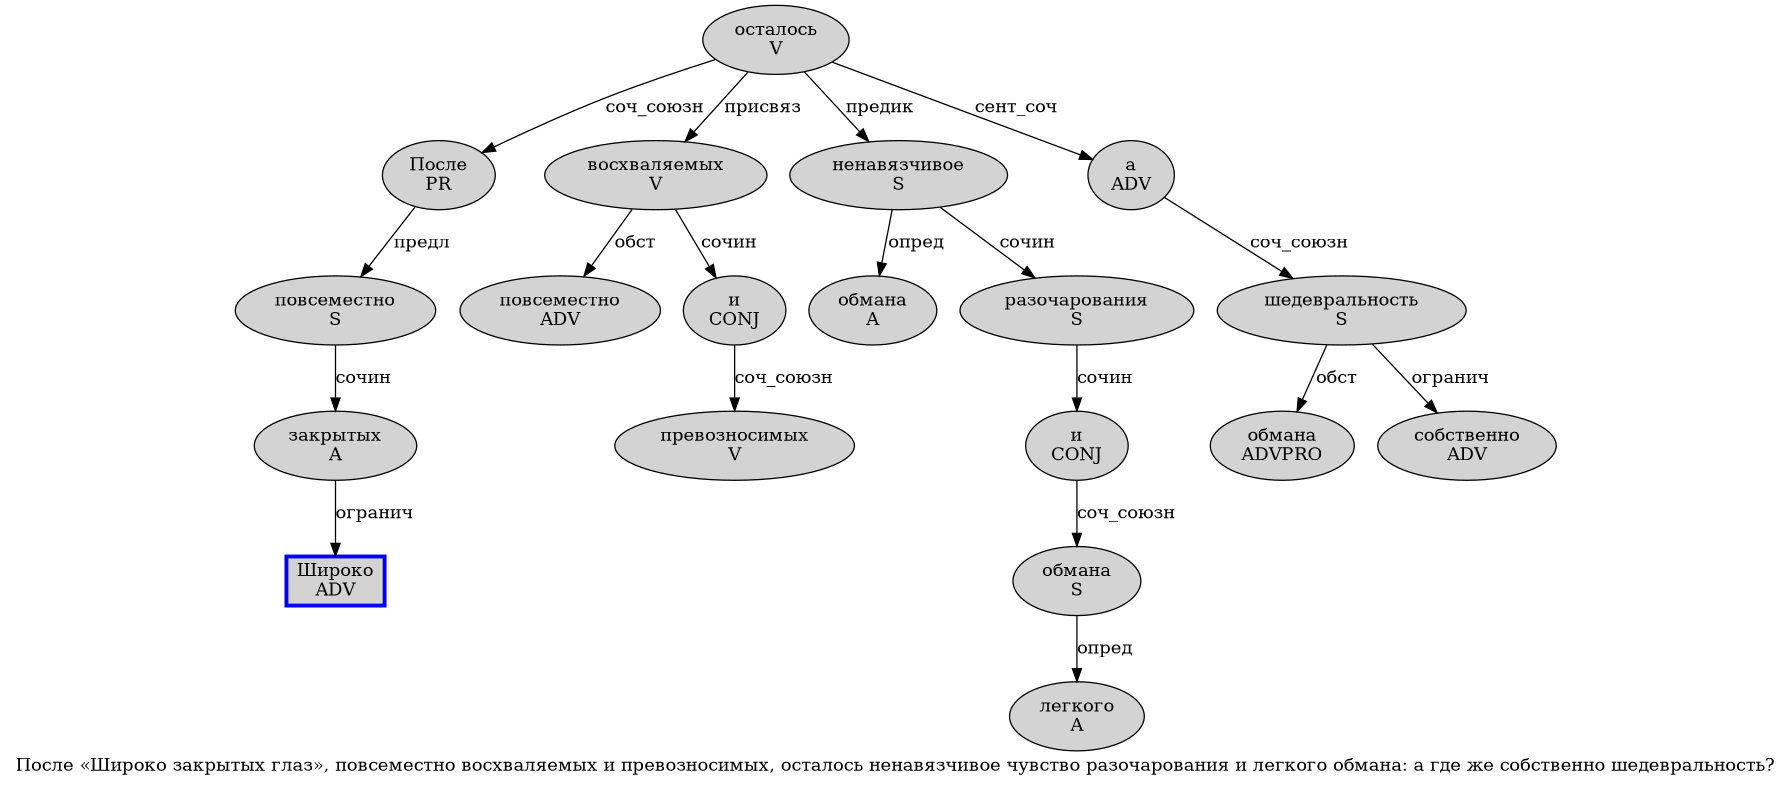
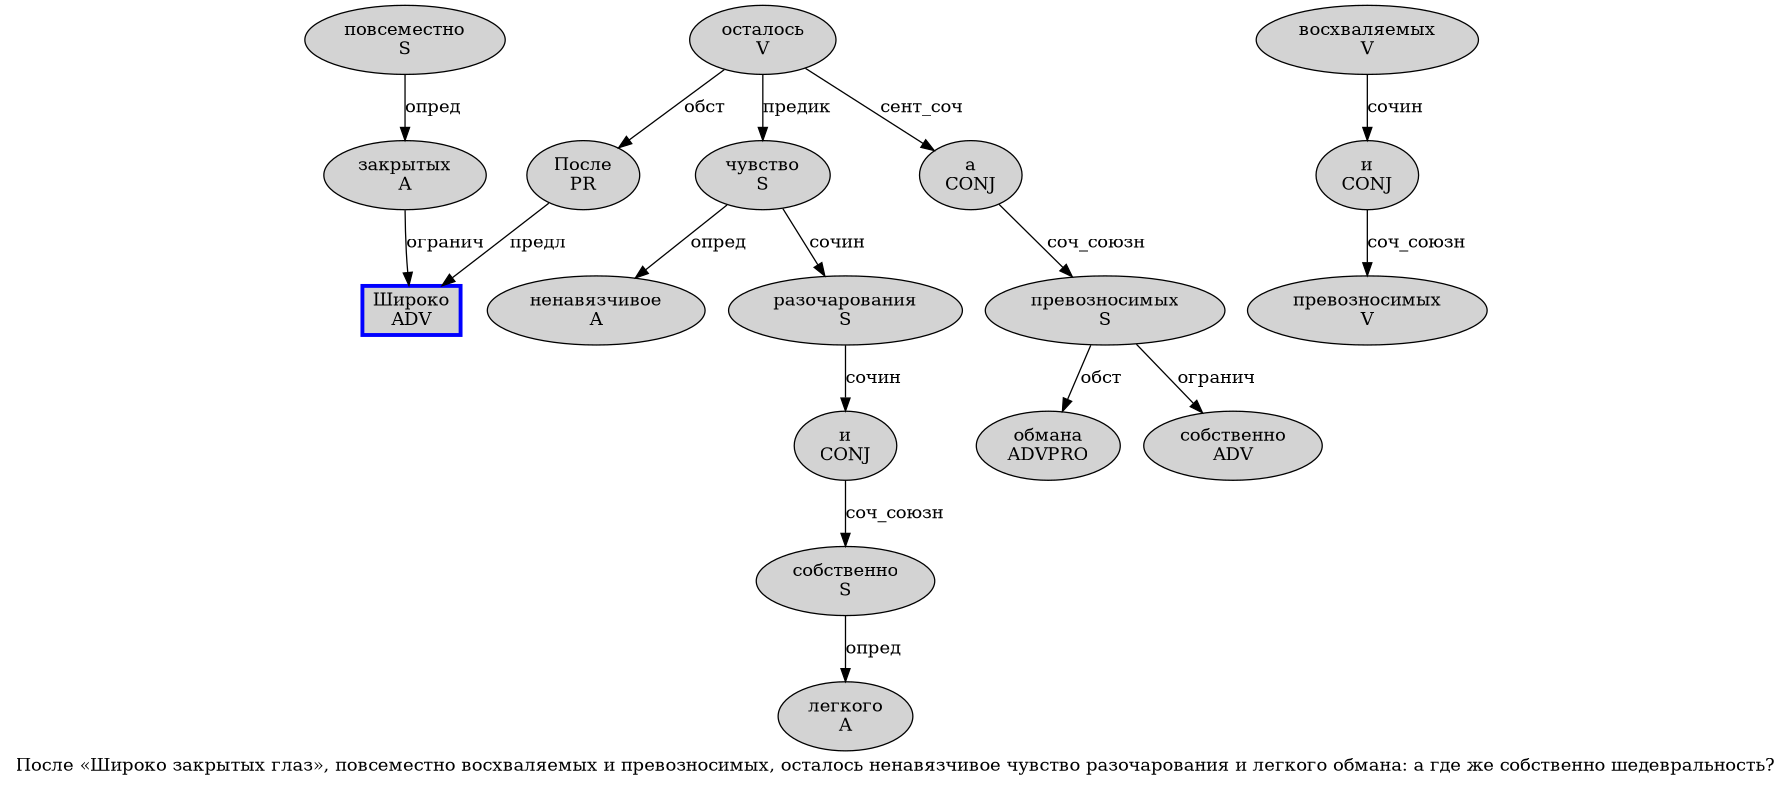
(721, 102) -> none
(655, 108) -> (705, 108)
(899, 175) -> (763, 175)
(1131, 175) -> (971, 175)
(392, 237) -> (501, 241)
(560, 310) -> none
(873, 310) -> (596, 310)
(1342, 310) -> (1105, 310)
(363, 378) -> (433, 108)
(1077, 581) -> (845, 581)
